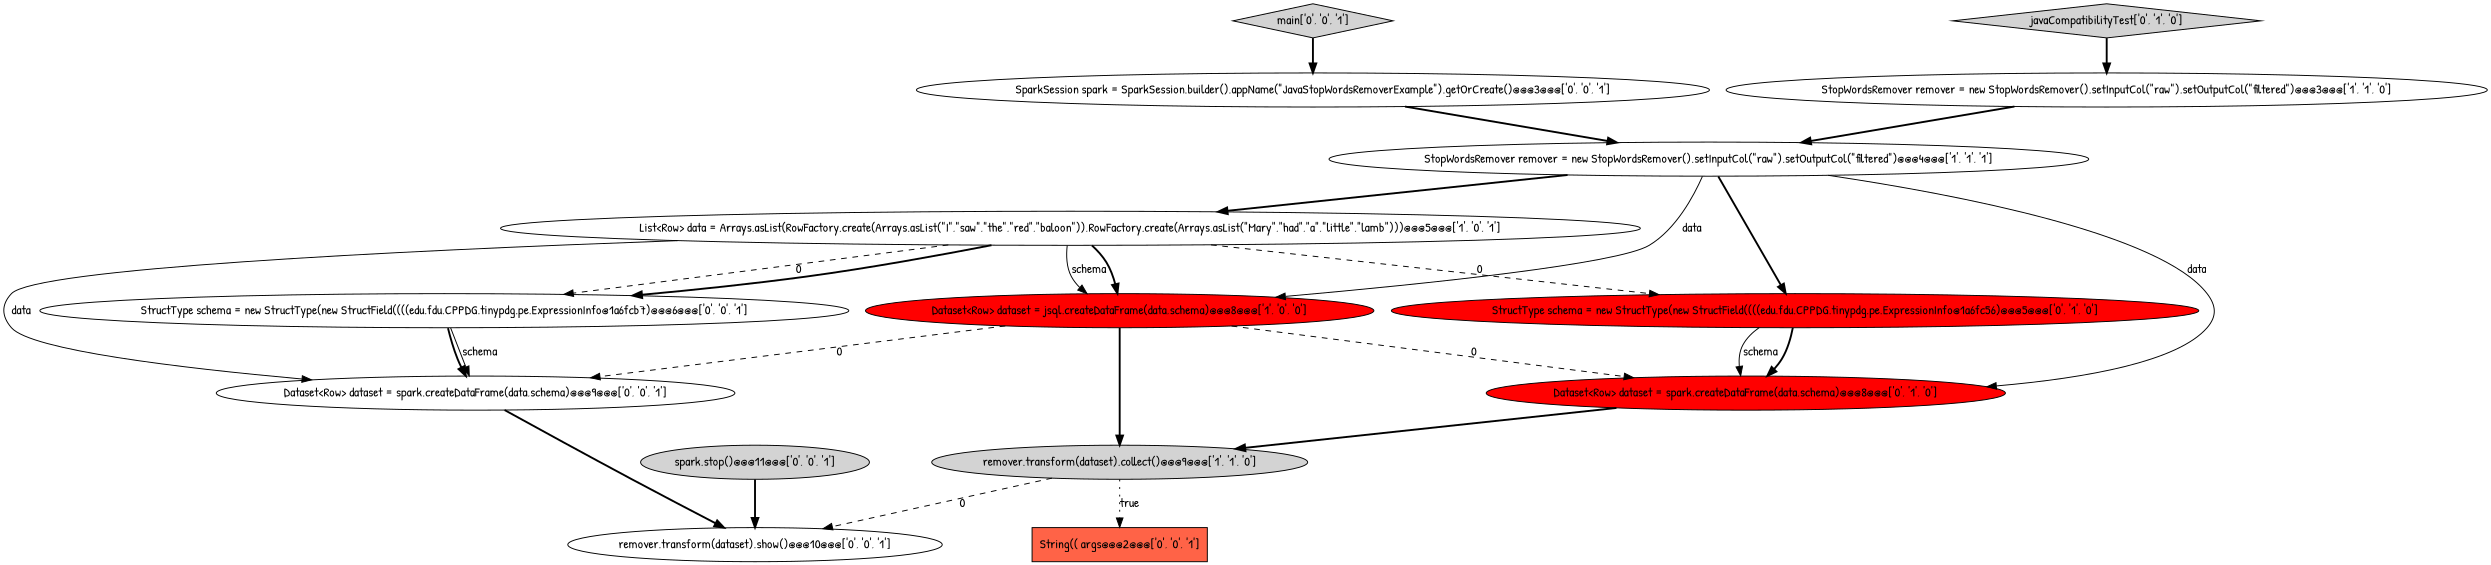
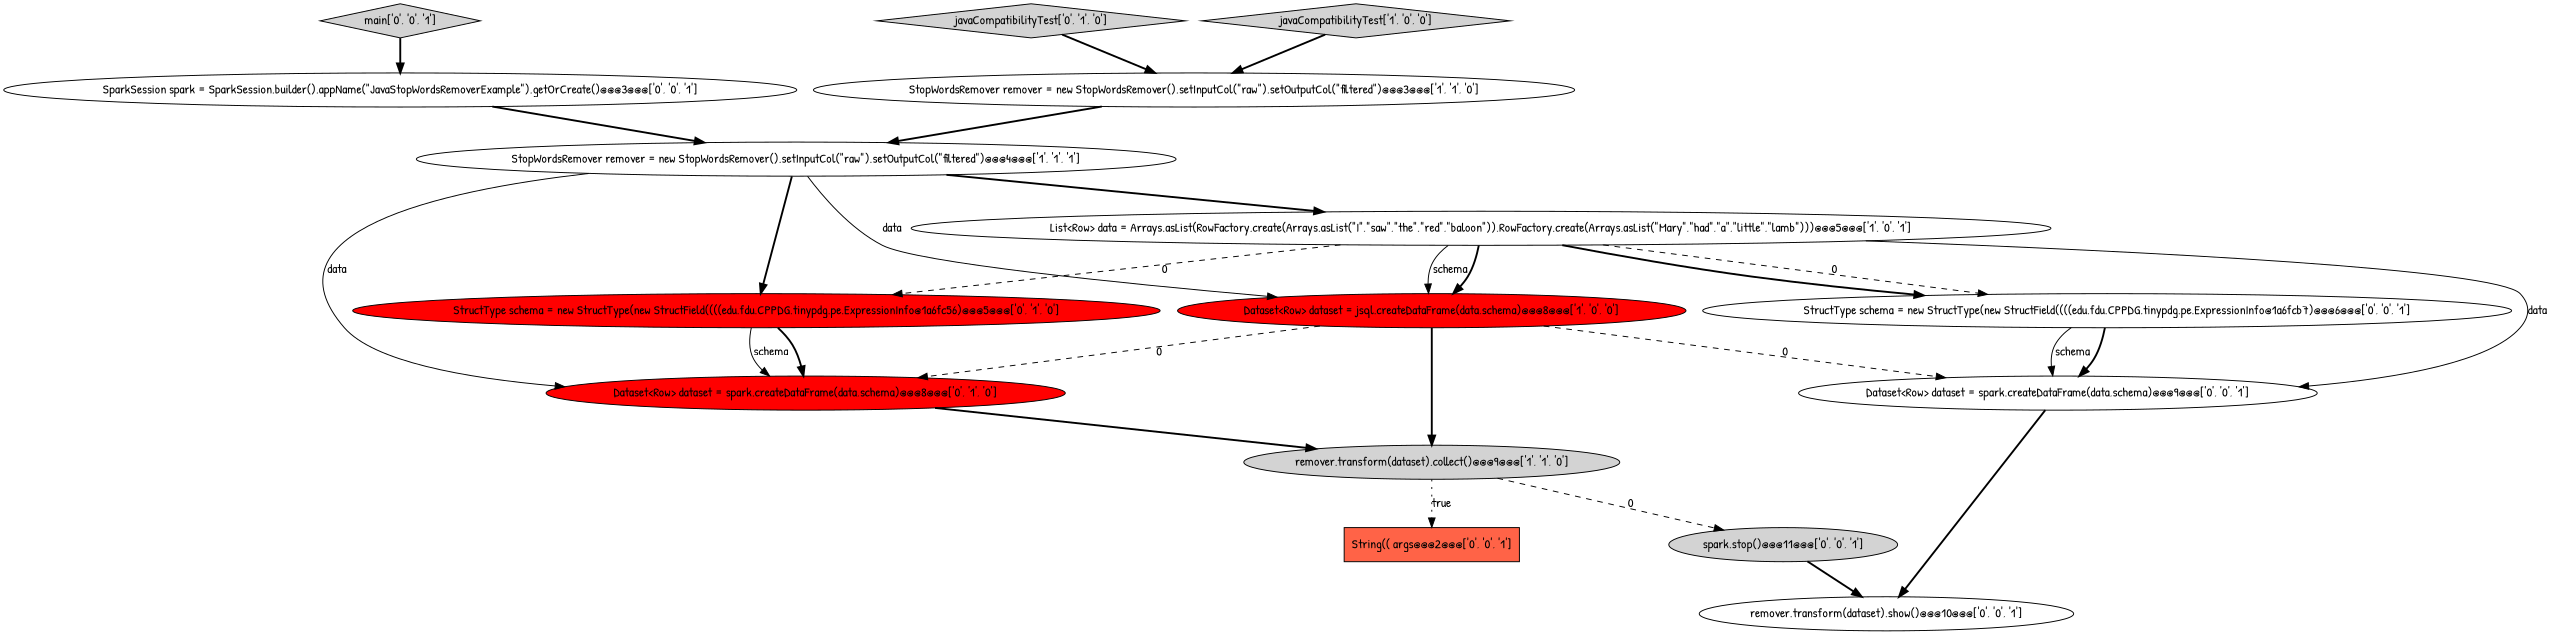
none -> (1356, 21)
(942, 502) -> (1606, 503)
